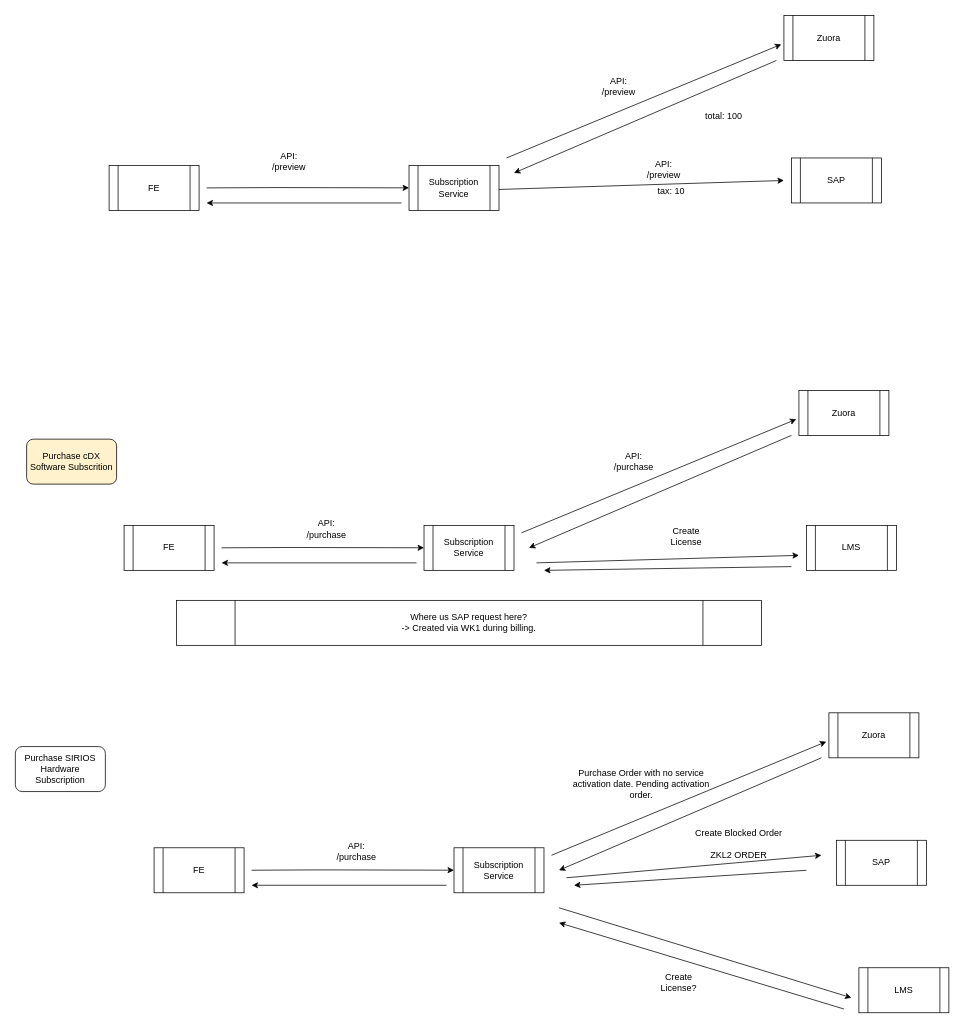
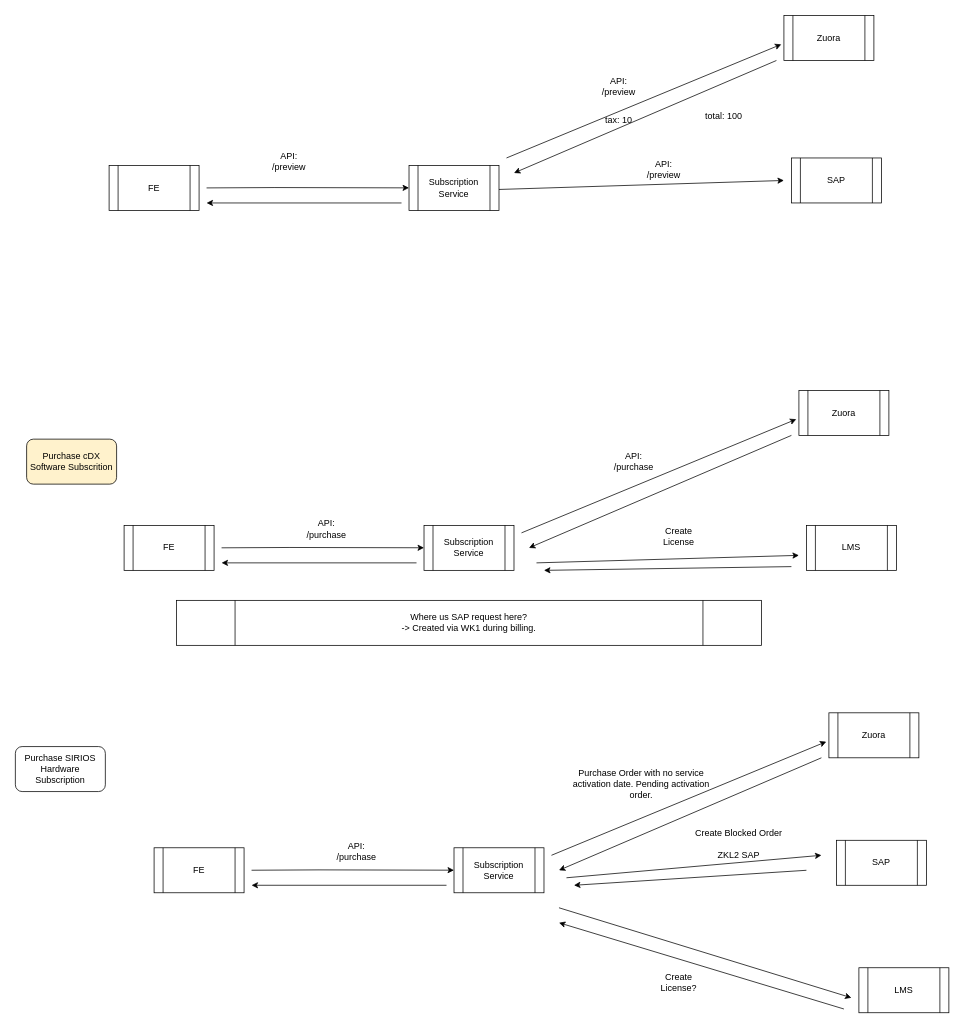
(672, 192) -> (619, 120)
(687, 537) -> (679, 537)
(739, 844) -> (739, 844)
